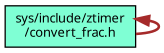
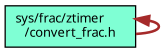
(70, 26) -> (70, 26)
